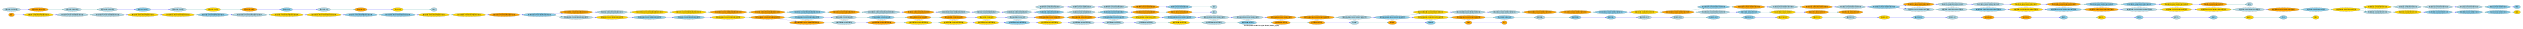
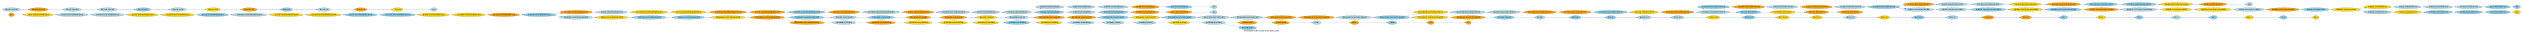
(1714, 17) -> (1714, 17)
(1264, 23) -> (1232, 23)
